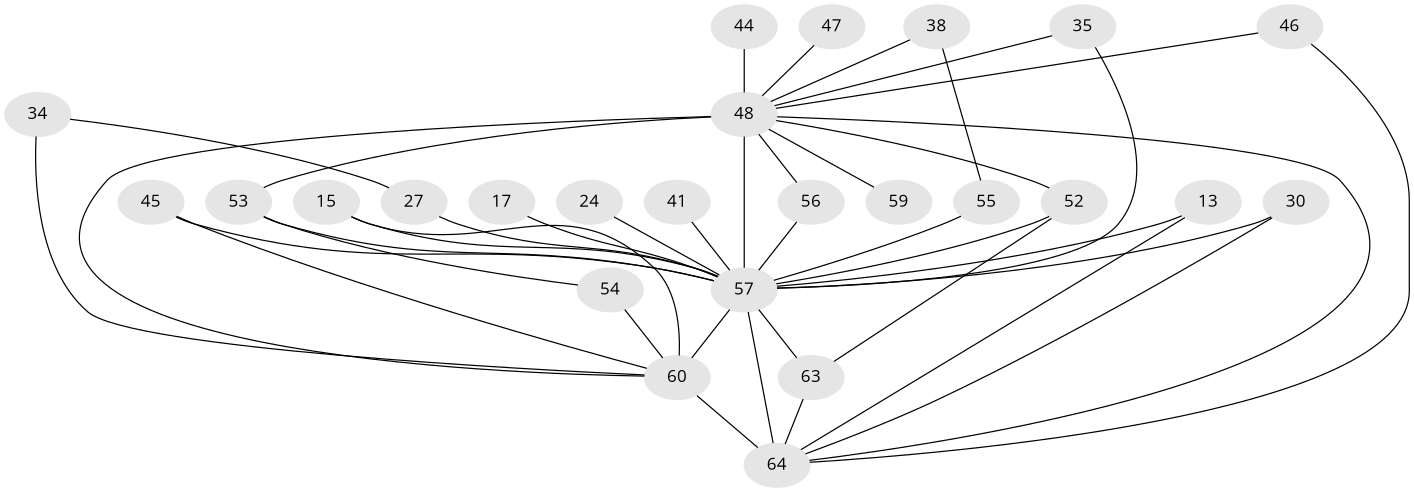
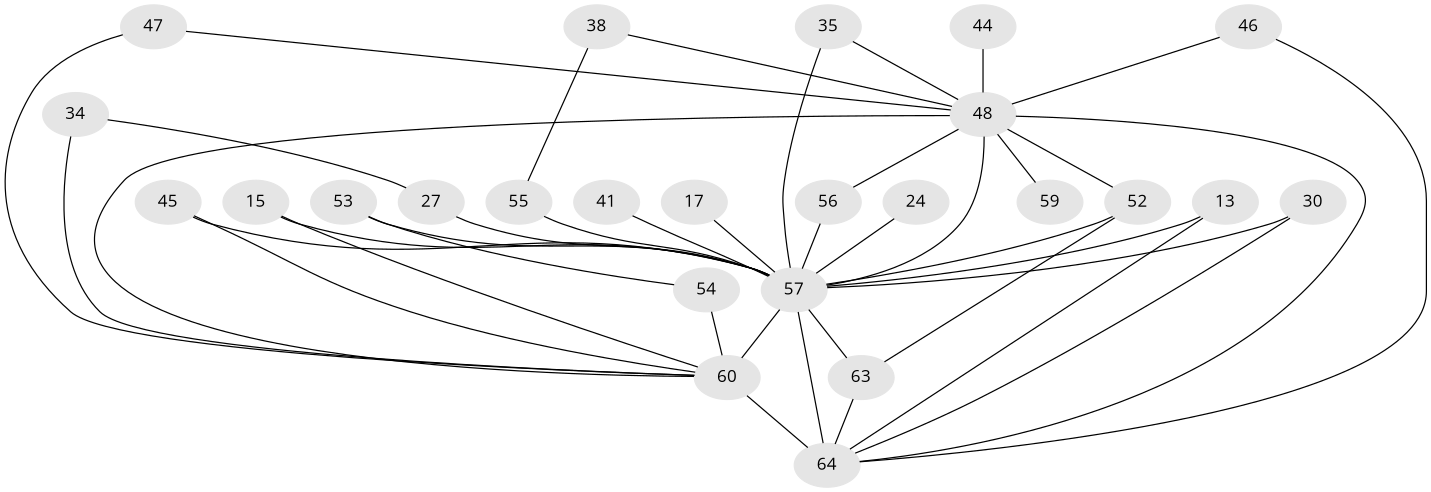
(485, 138) -> none
none -> (107, 327)
